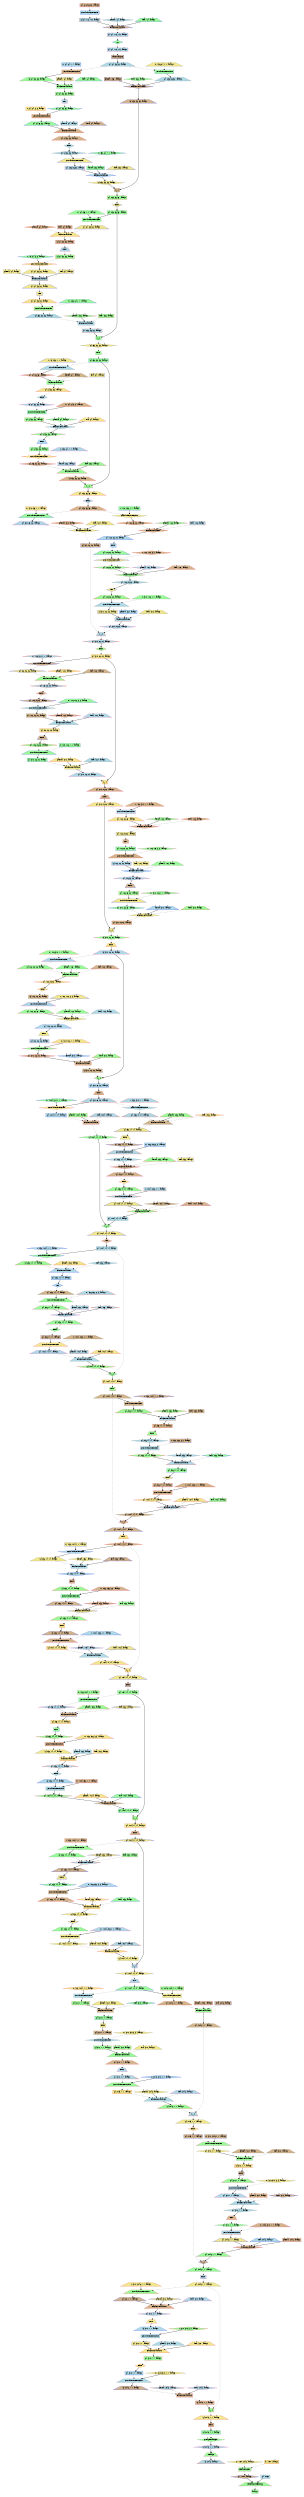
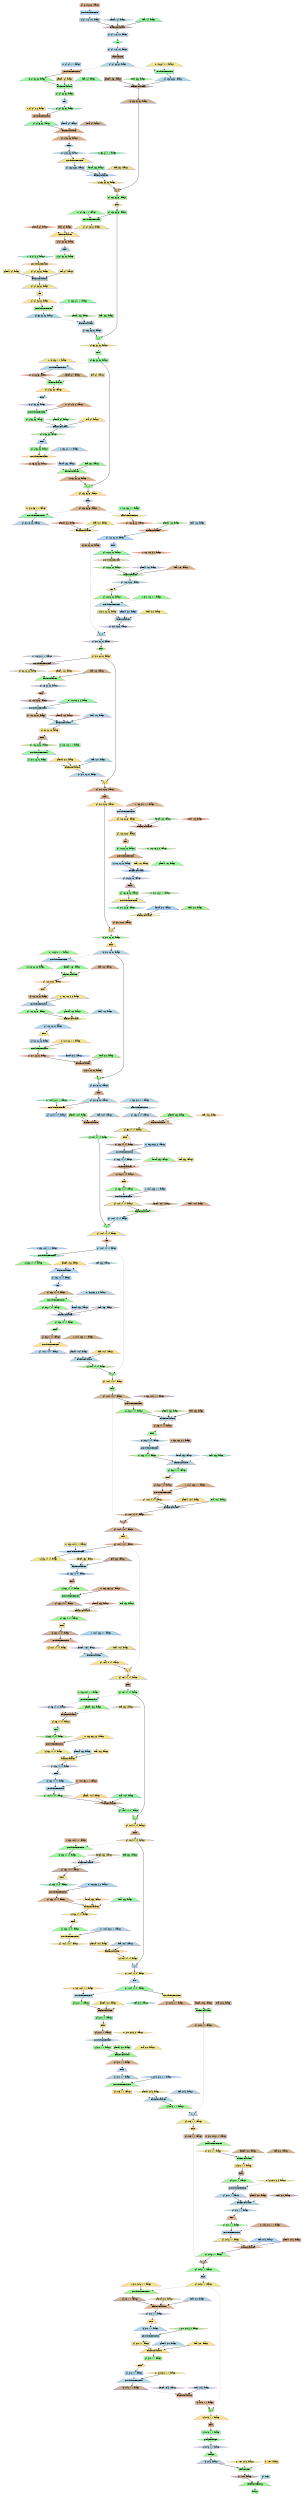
(172, 1988) -> none
none -> (228, 2466)
